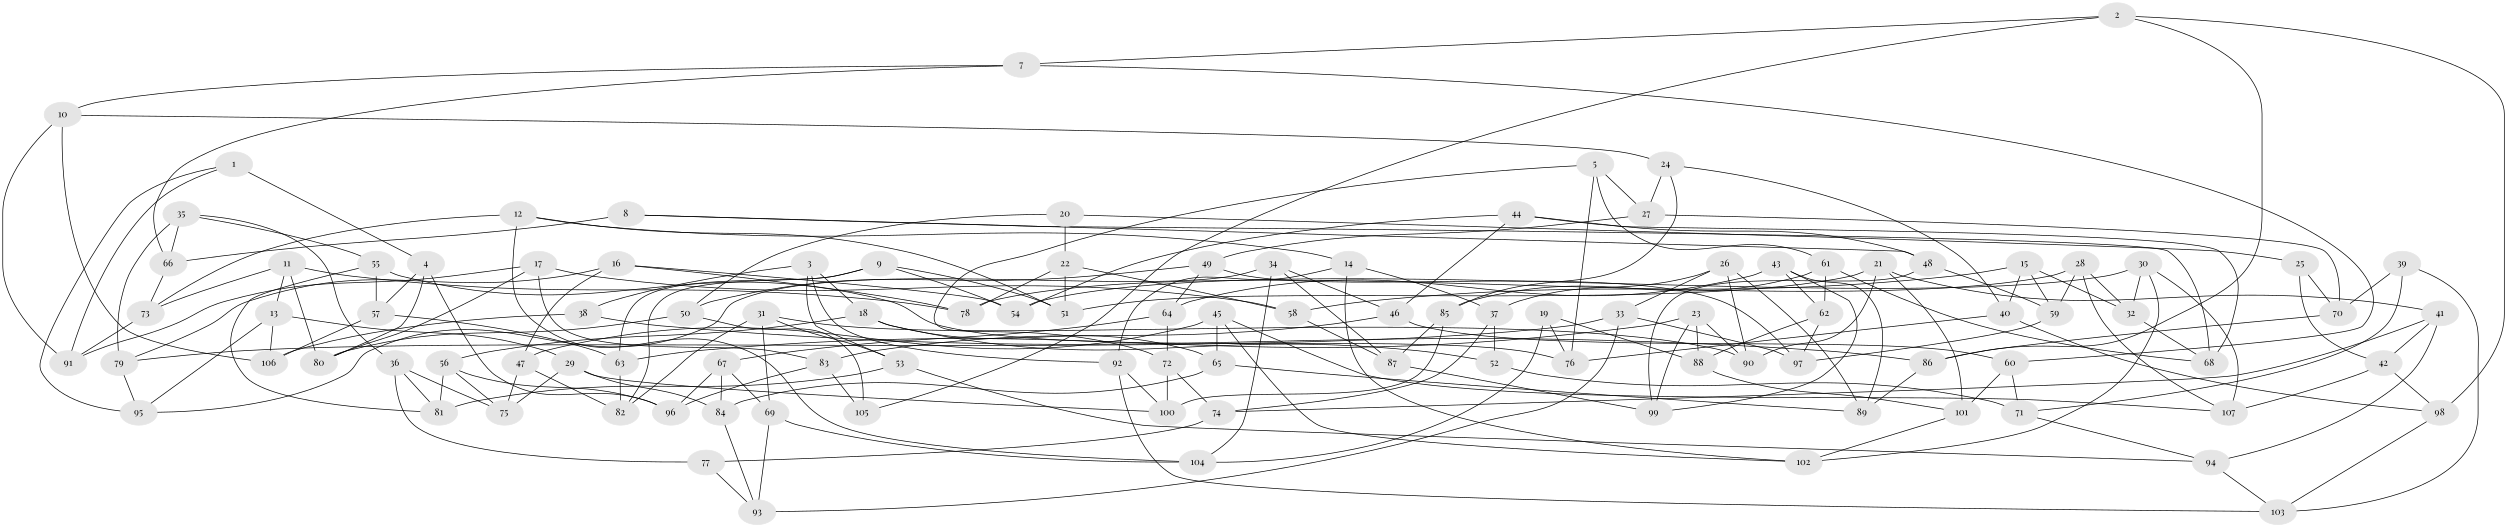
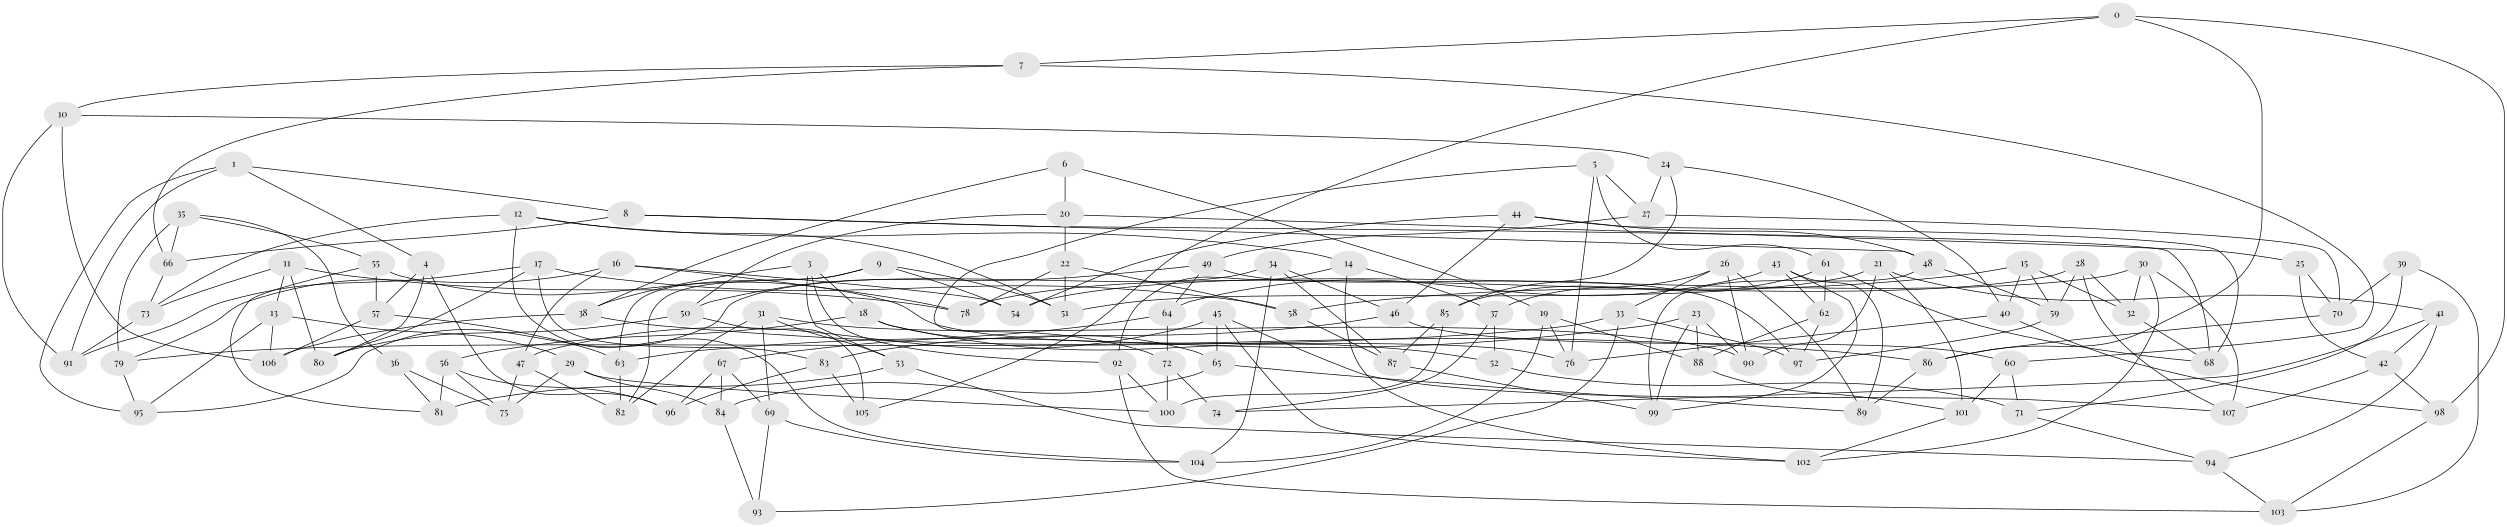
(2117, 15) -> (2117, 15)
none -> (1065, 164)
none -> (430, 188)
(706, 462) -> none
